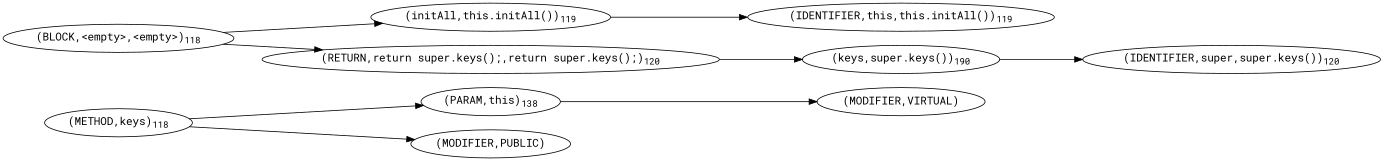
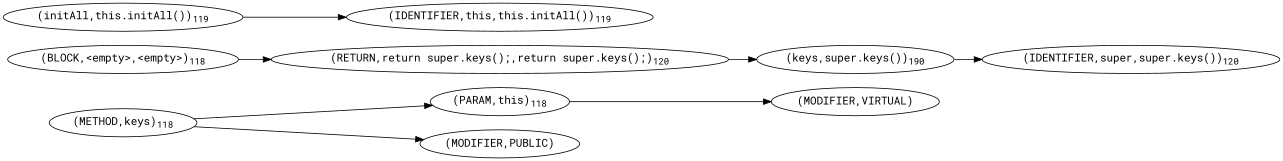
(299, 28) -> none
(530, 100) -> (539, 100)
